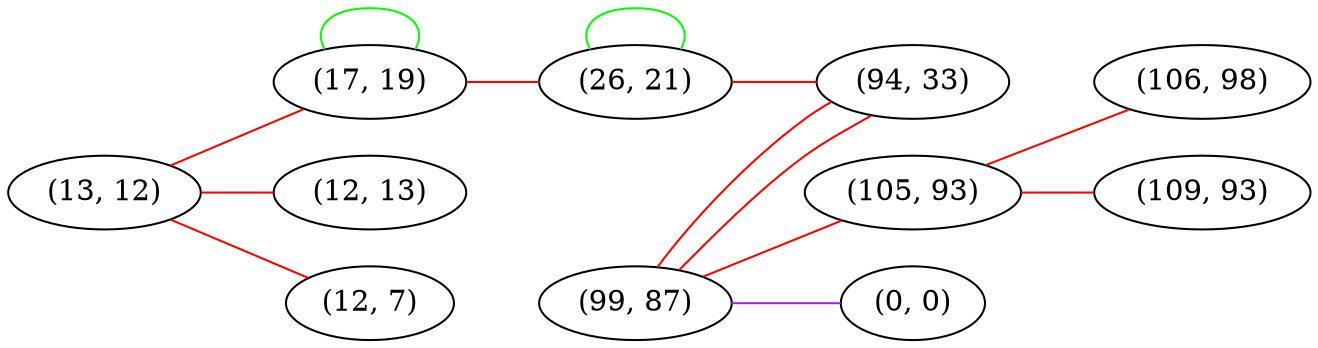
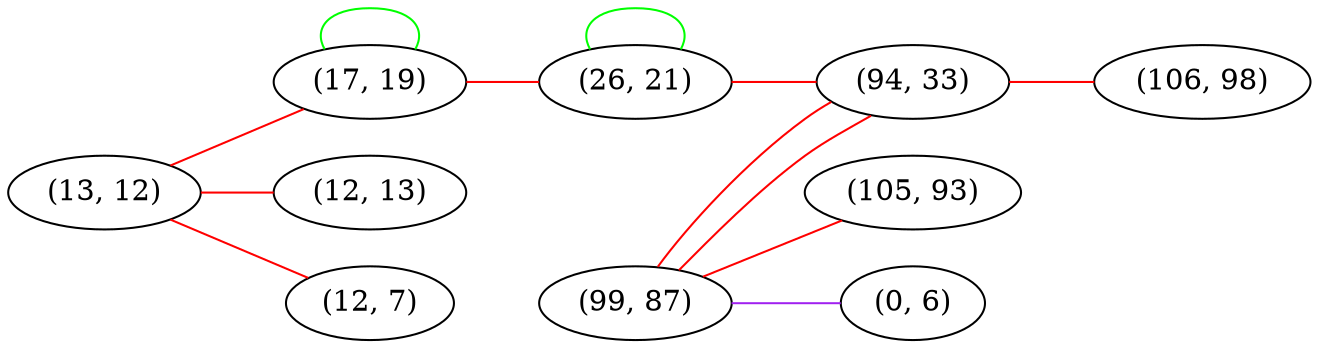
(1058, 137) -> (1052, 82)
(1202, 193) -> none
(913, 303) -> (913, 303)
